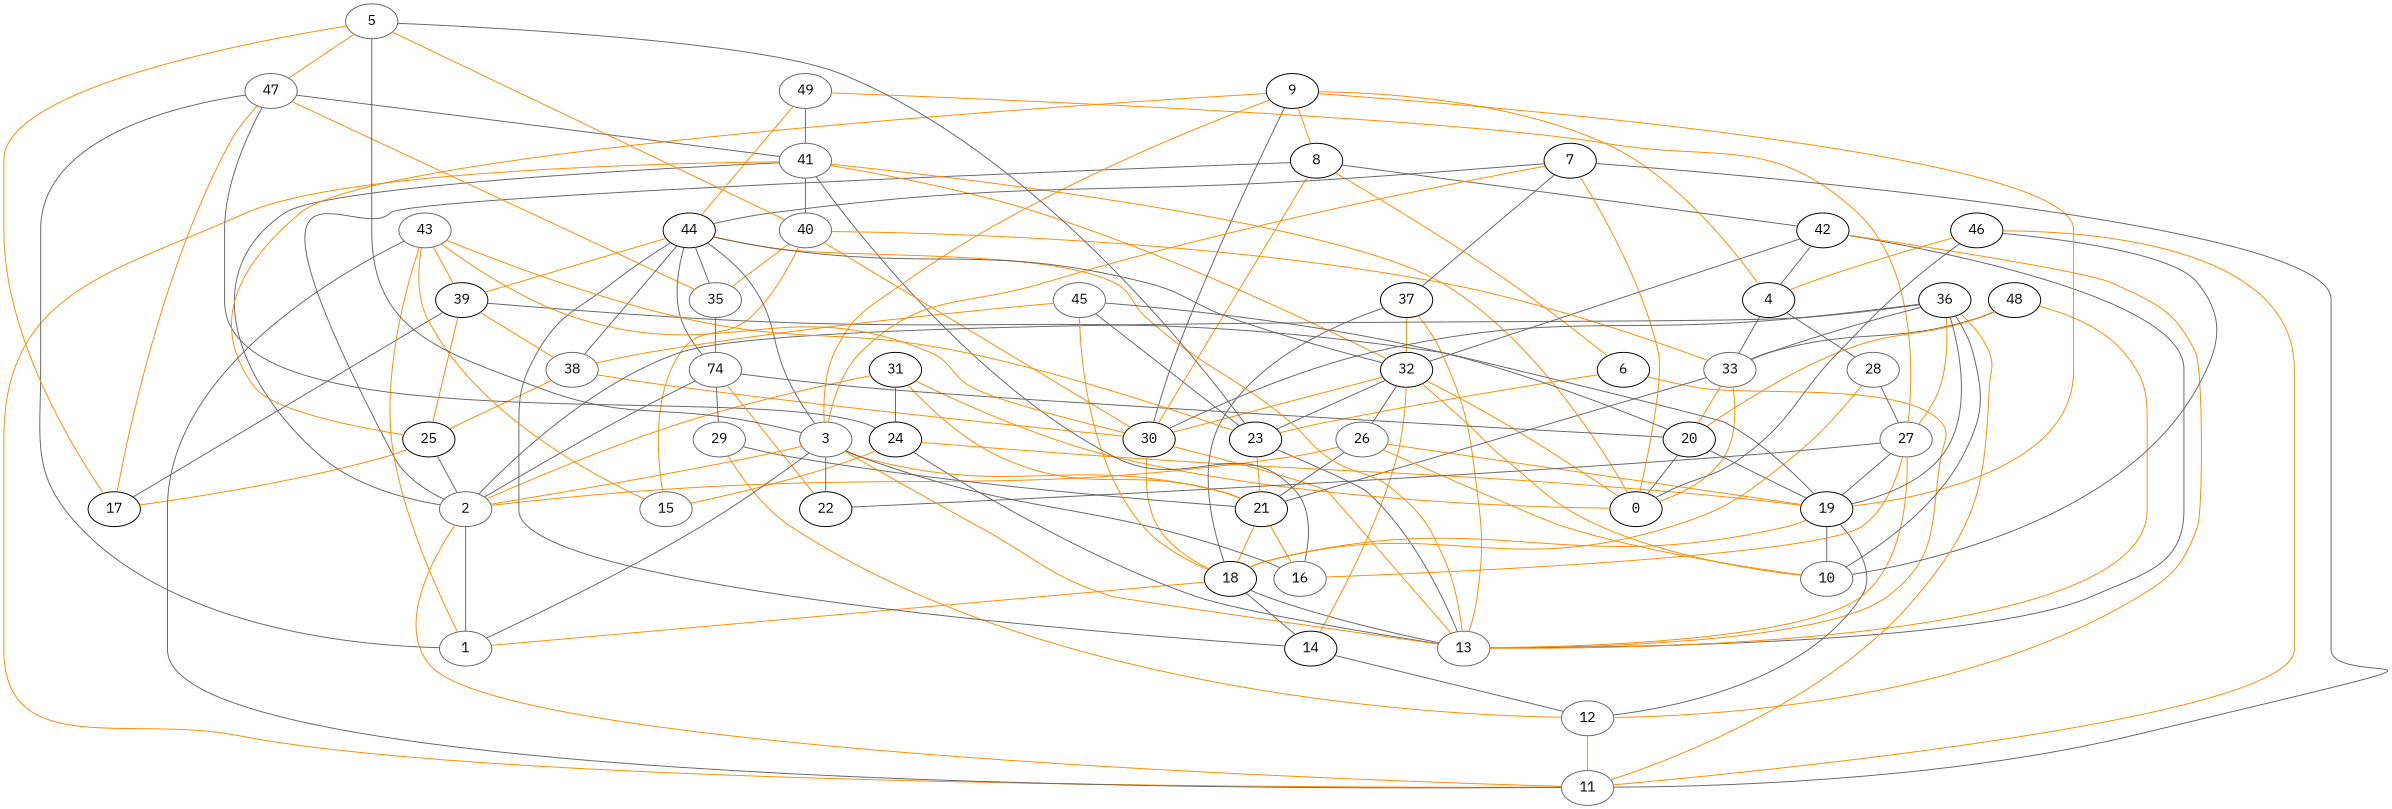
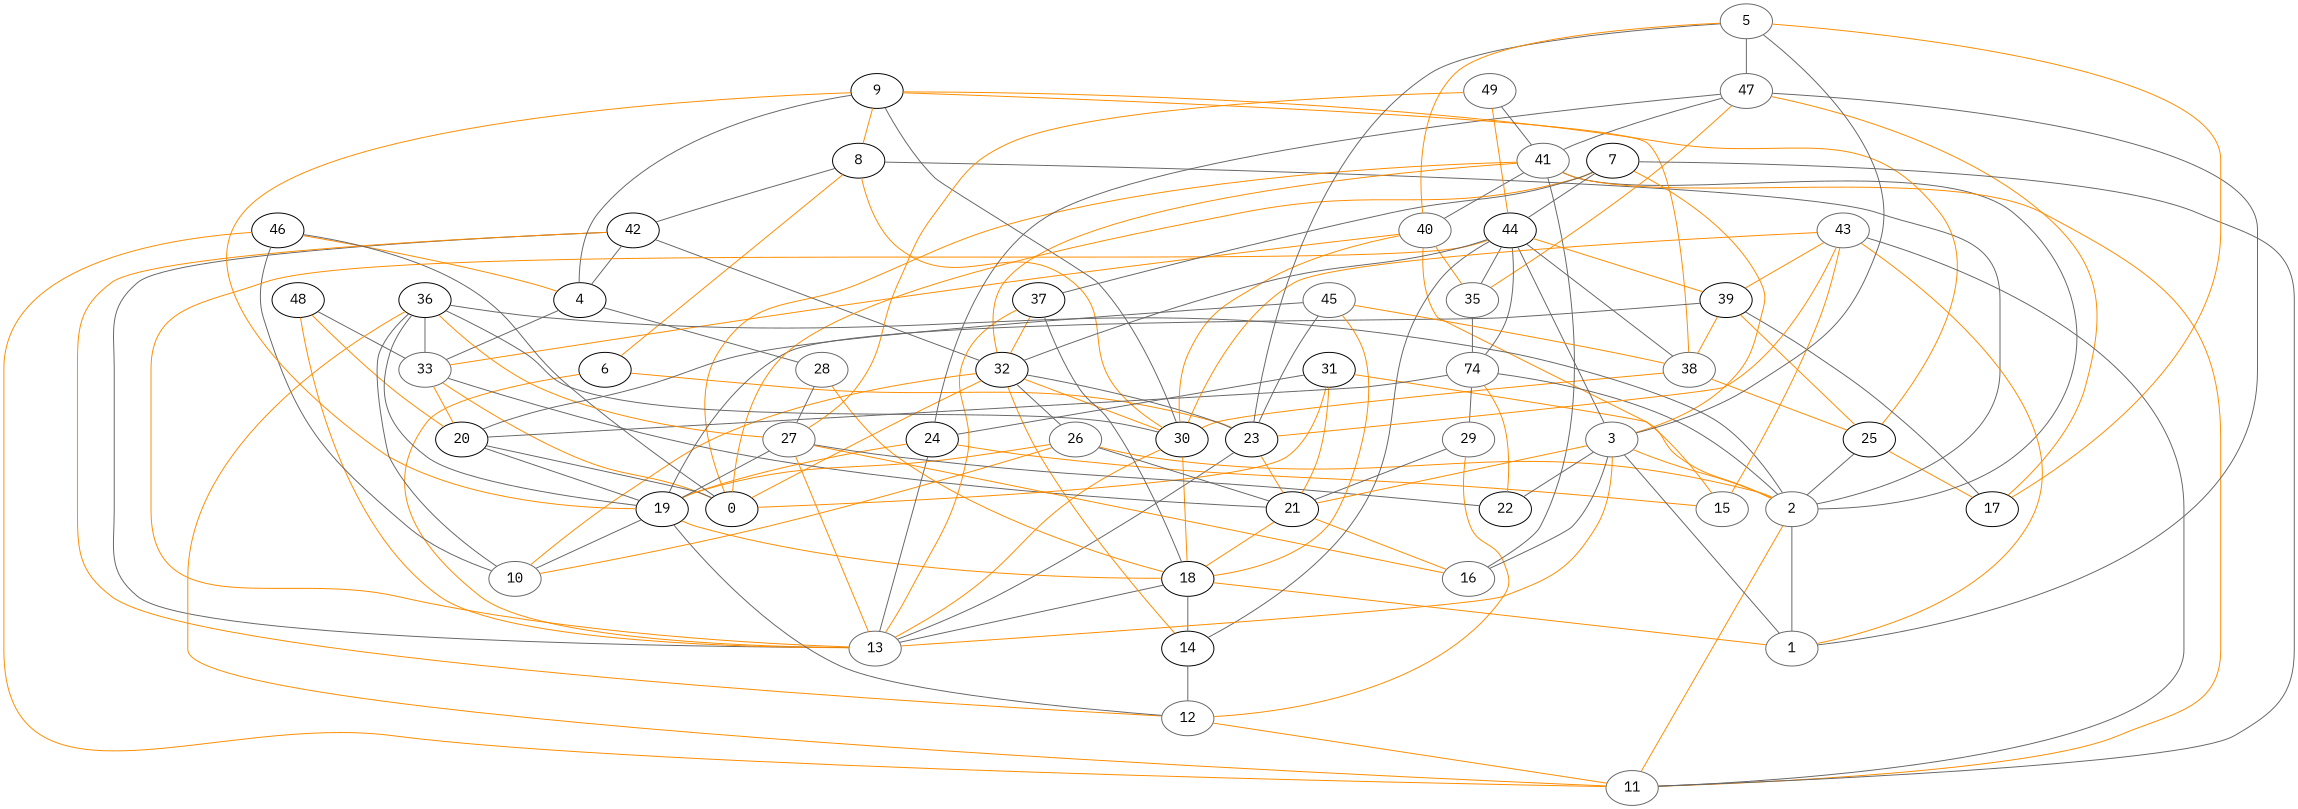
(321, 56) -> (1746, 56)
(1567, 128) -> (681, 149)
(1005, 219) -> (1384, 114)
